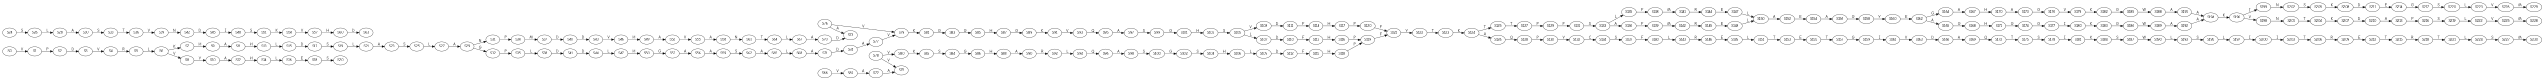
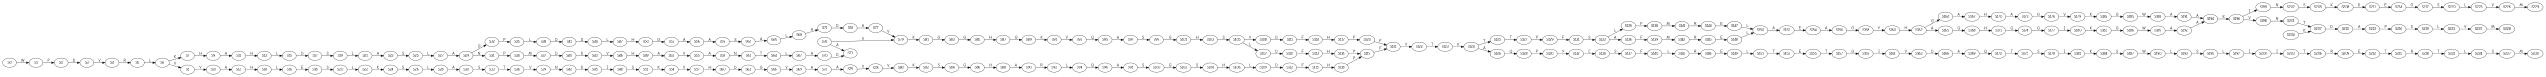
(1906, 17) -> (1906, 28)
(2303, 21) -> (2303, 25)
(22, 49) -> (23, 61)
(888, 62) -> (862, 69)
none -> (365, 70)
none -> (760, 70)
